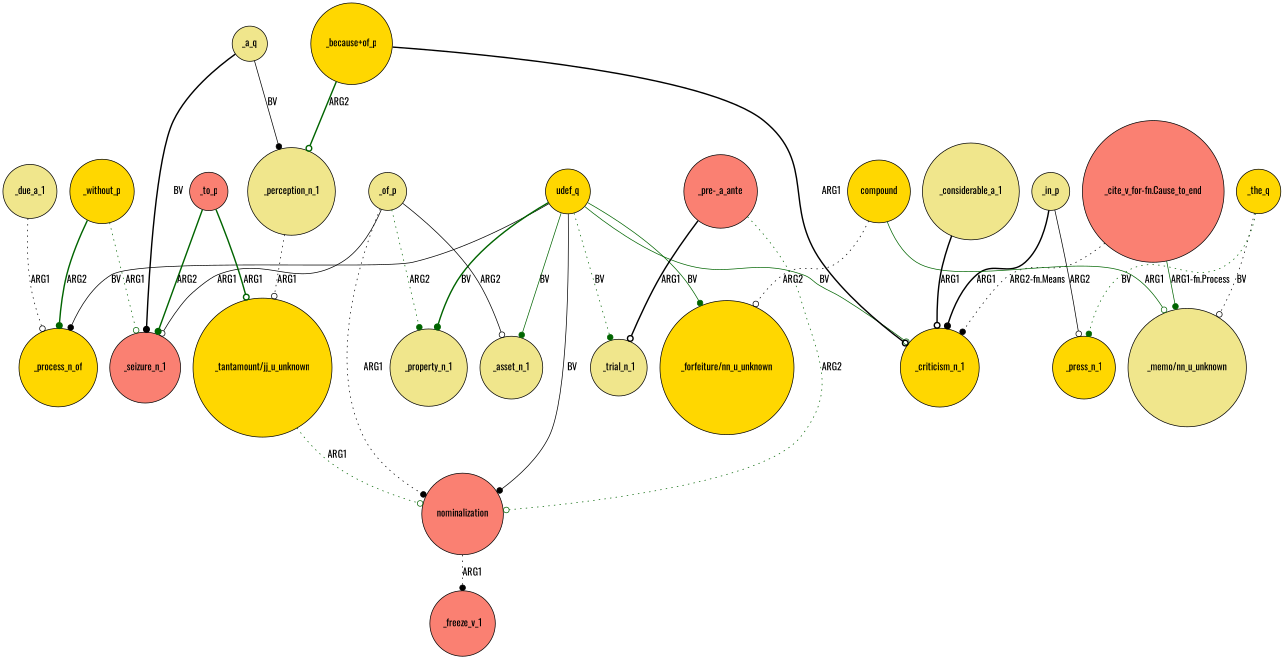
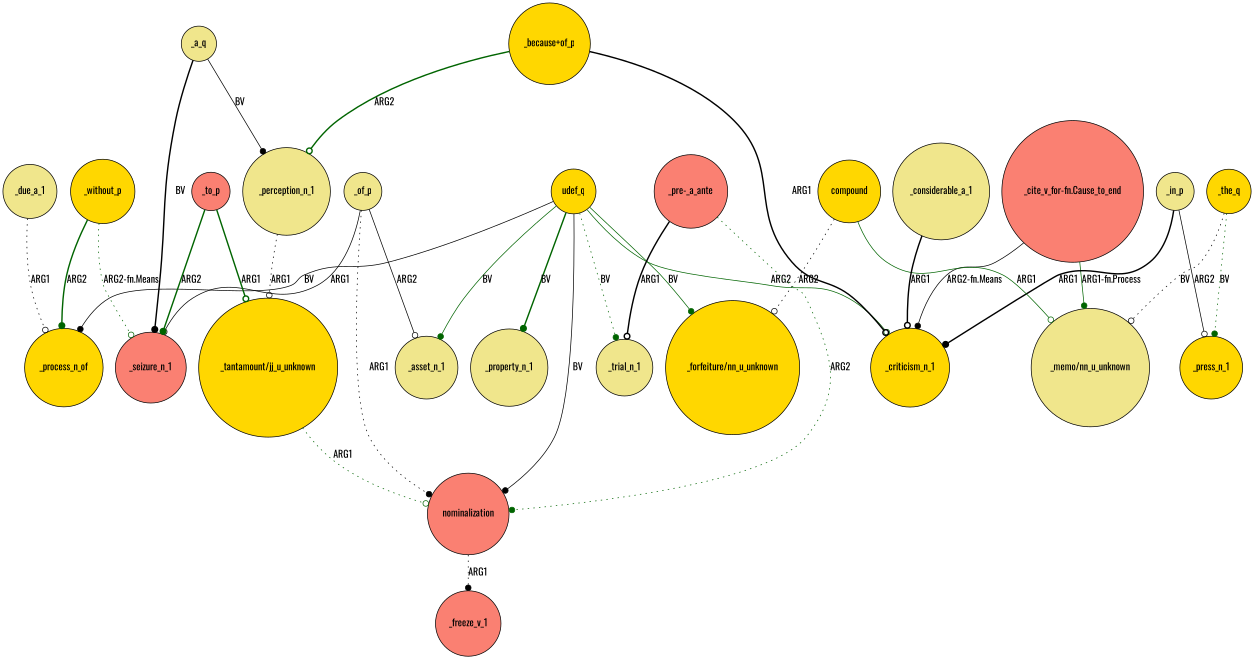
(406, 270) -> none
(1009, 276) -> (947, 275)
(135, 280) -> (131, 280)
(825, 280) -> (781, 280)
(777, 455) -> (793, 448)
